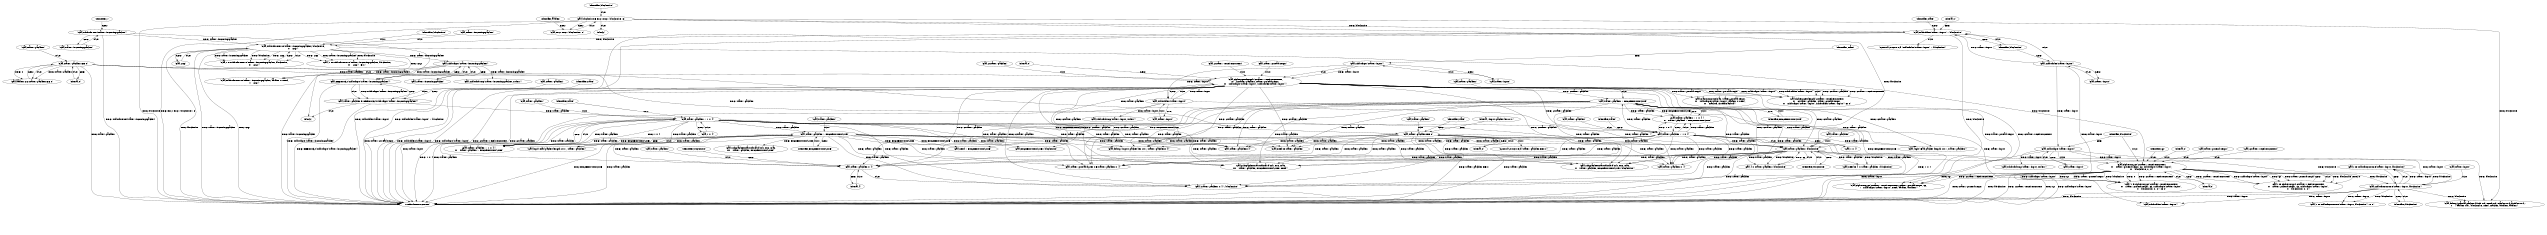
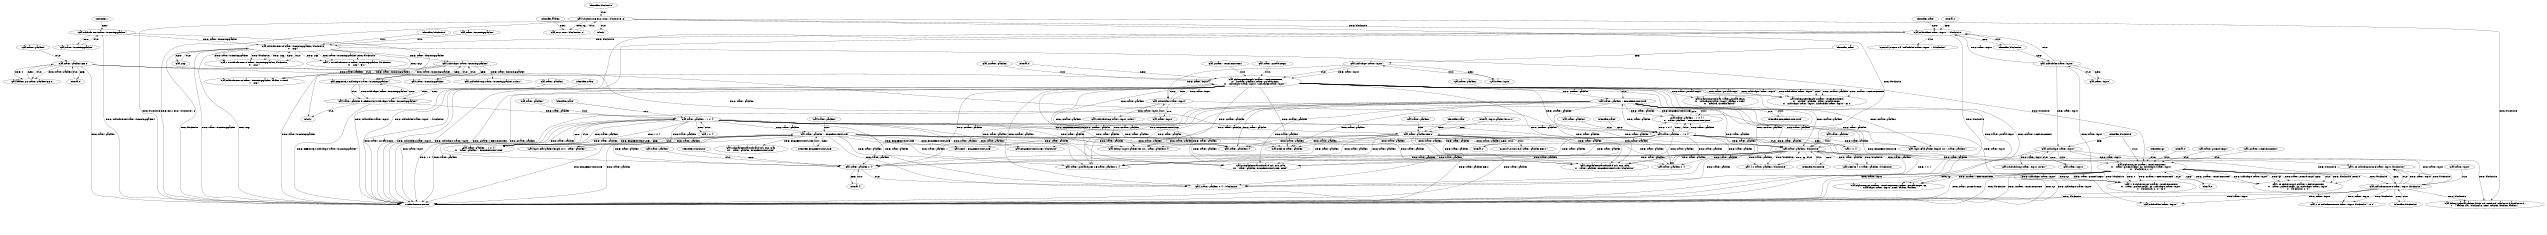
(581, 26) -> (581, 26)
(288, 174) -> none
(1117, 202) -> (1976, 159)
